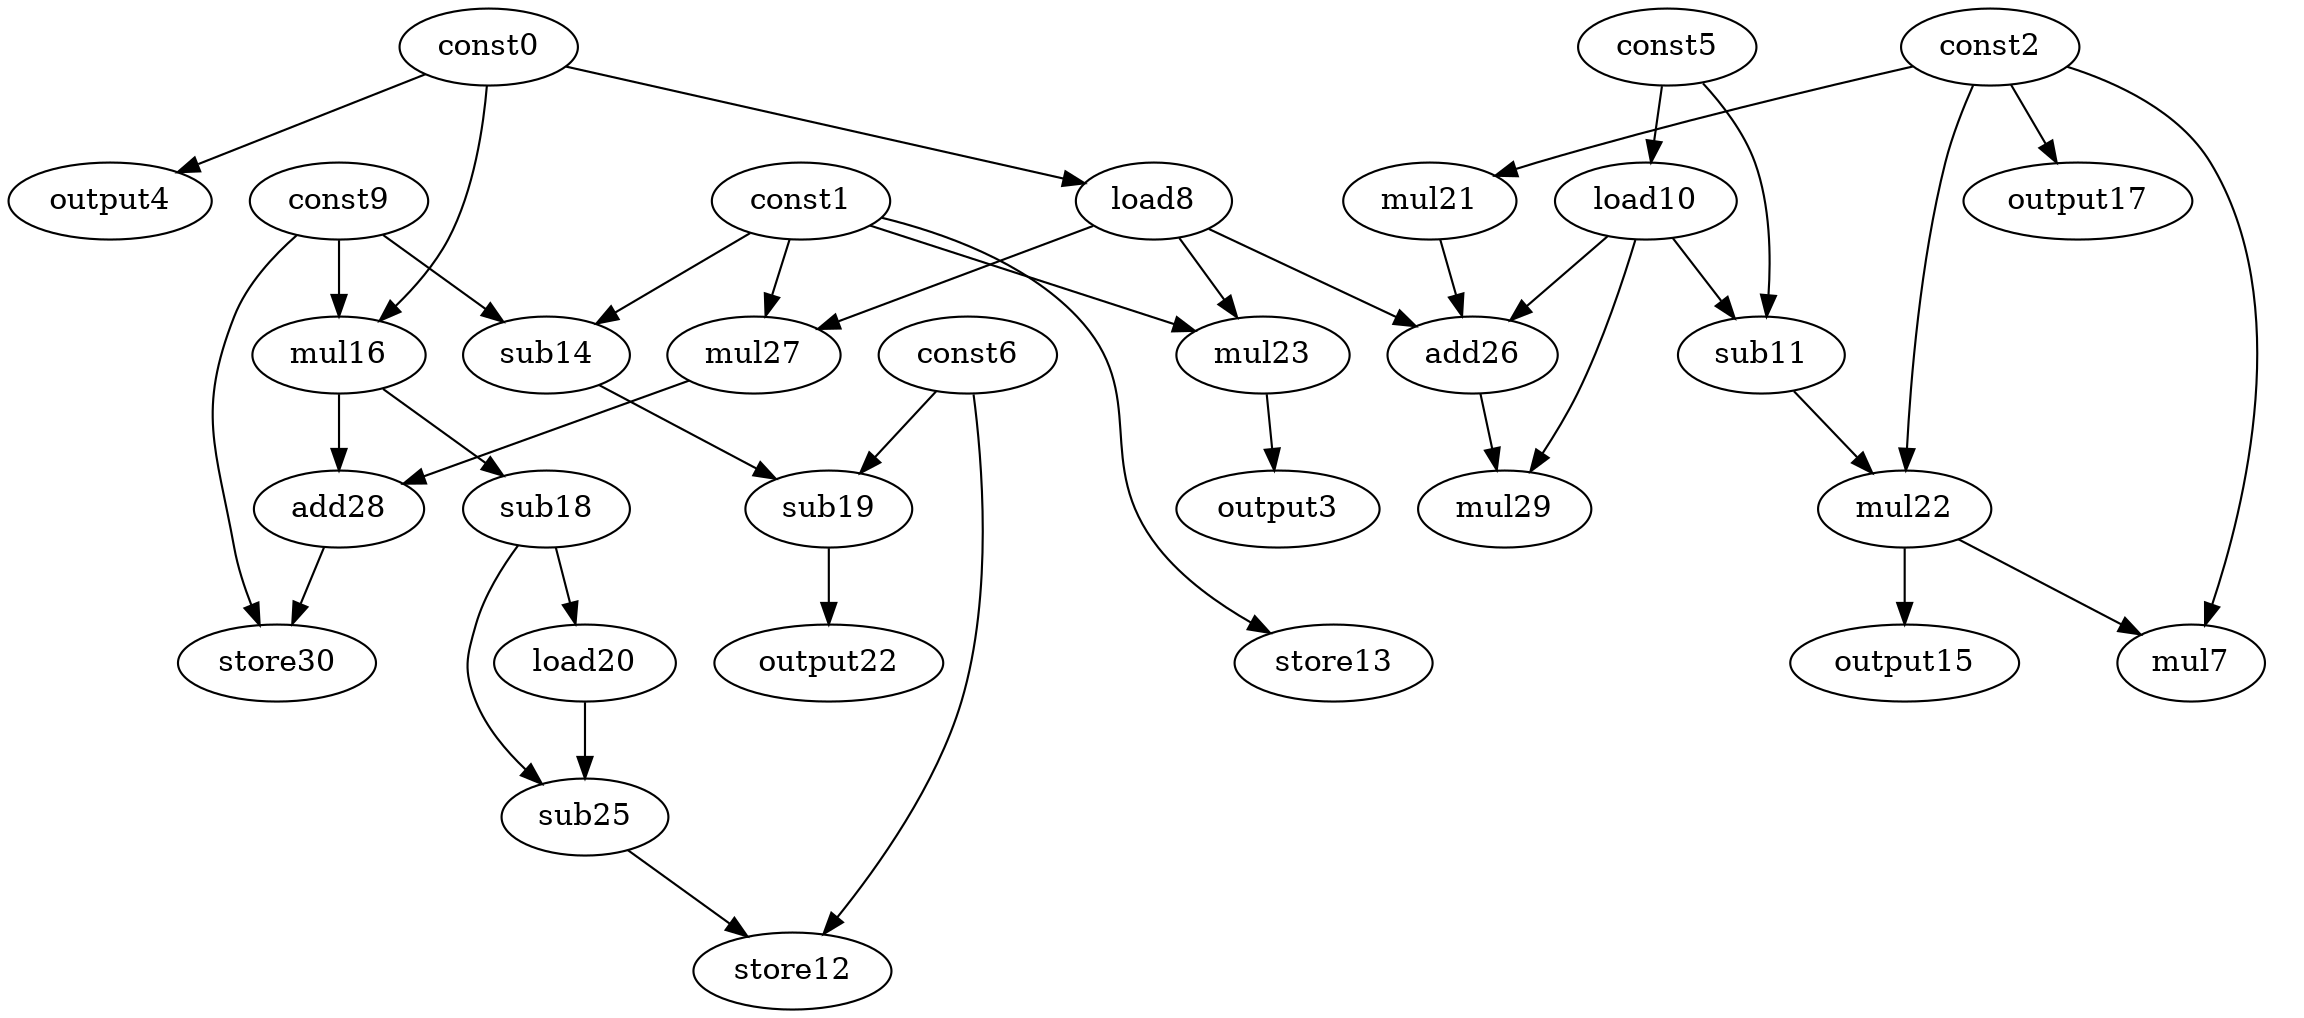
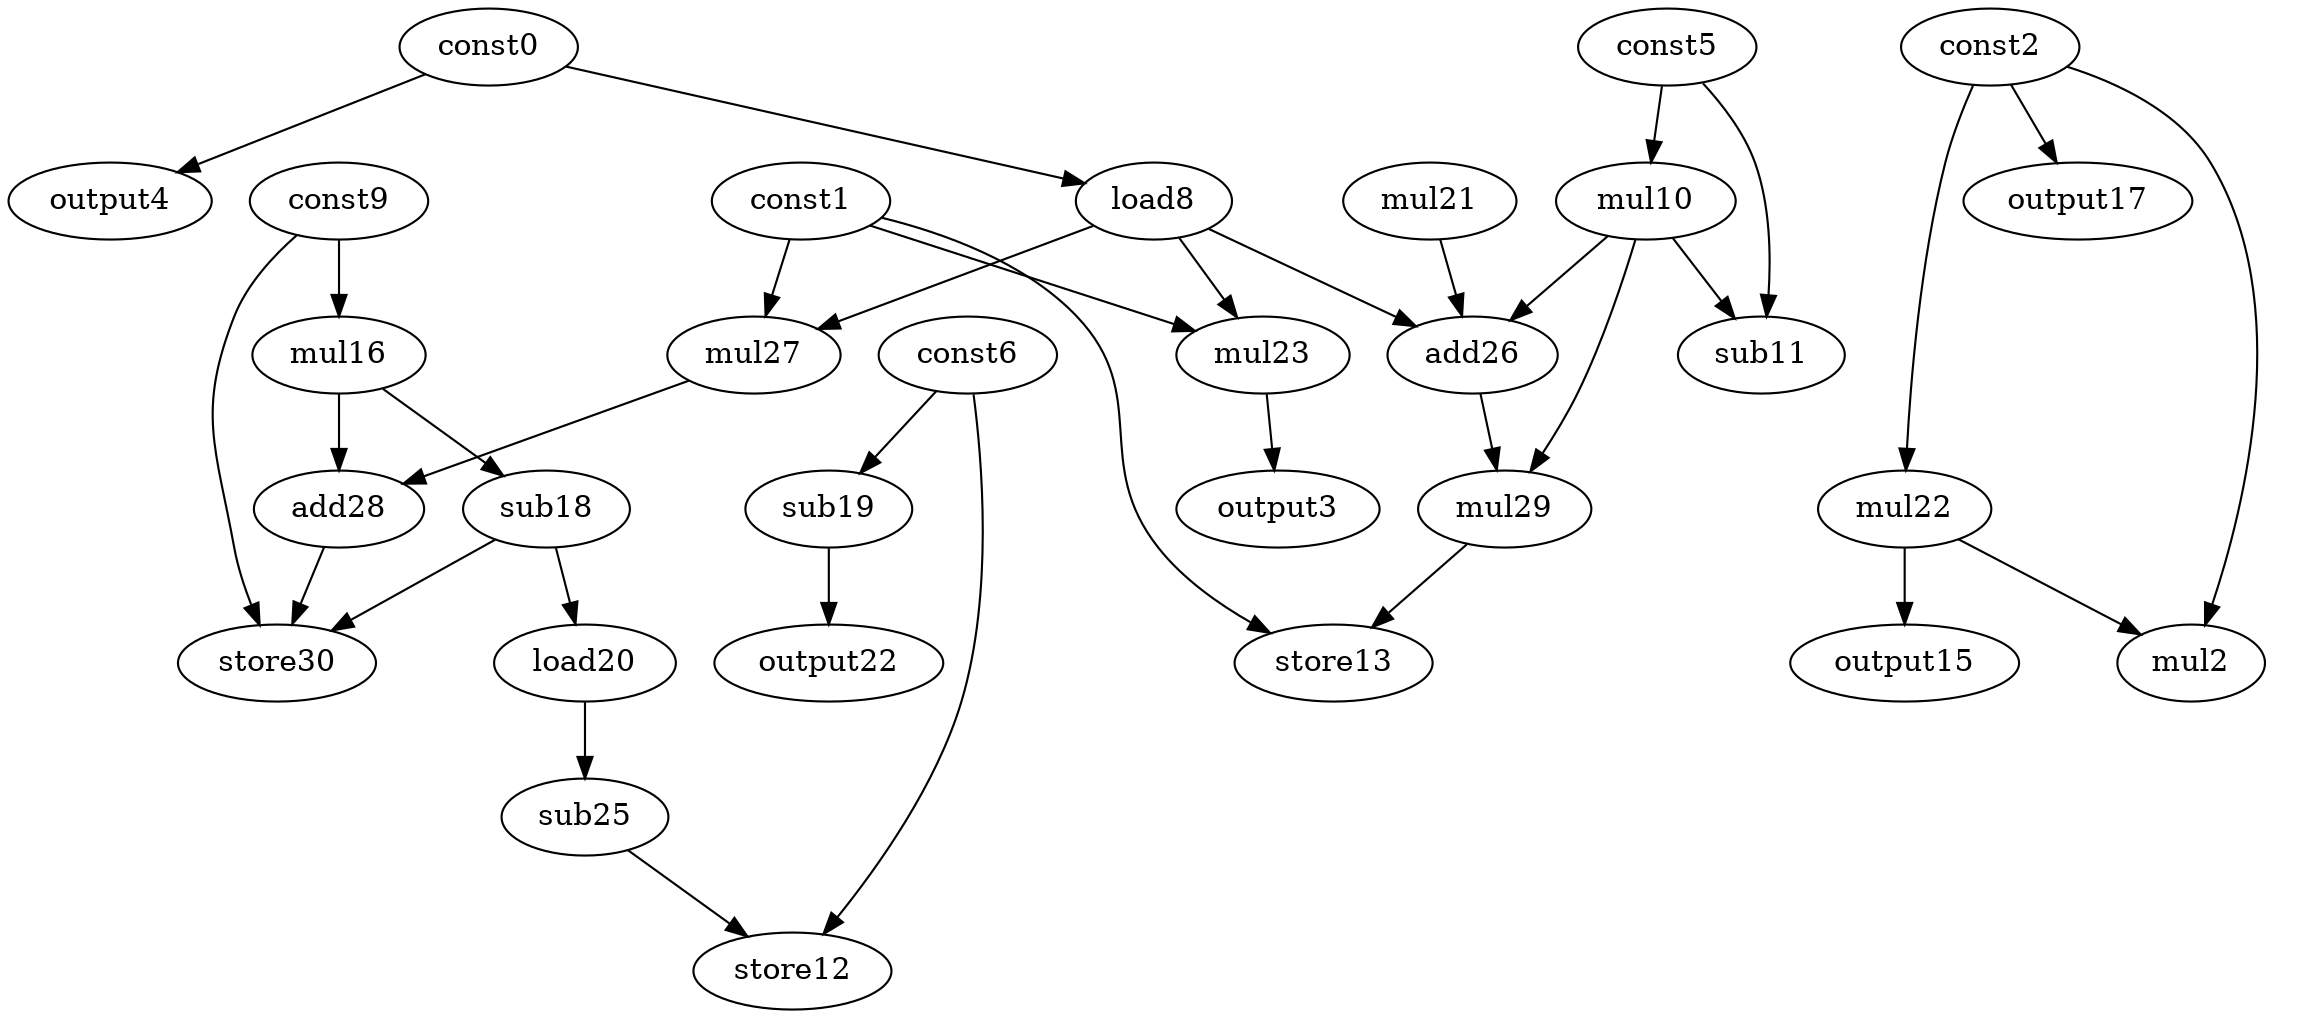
(1704, 117) -> none
(1646, 201) -> (1646, 201)
(463, 205) -> none
(546, 355) -> none
(1826, 424) -> none
none -> (1428, 578)
(468, 661) -> (423, 580)
(2191, 663) -> (2191, 663)
